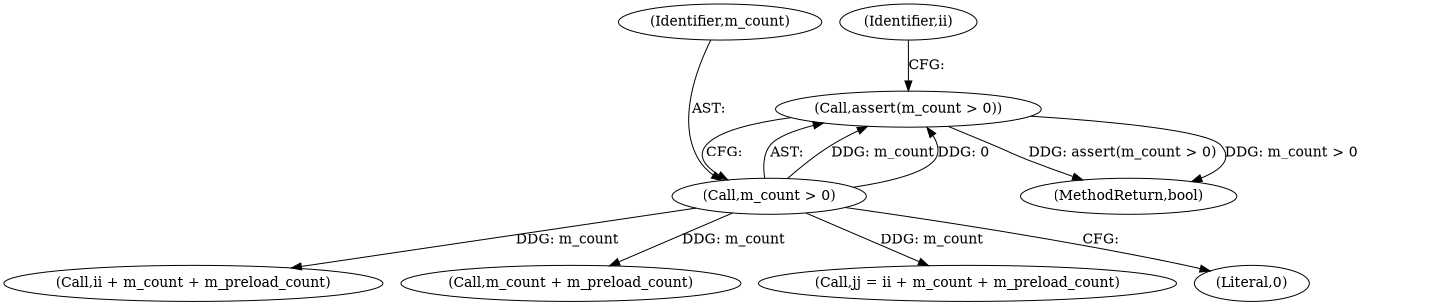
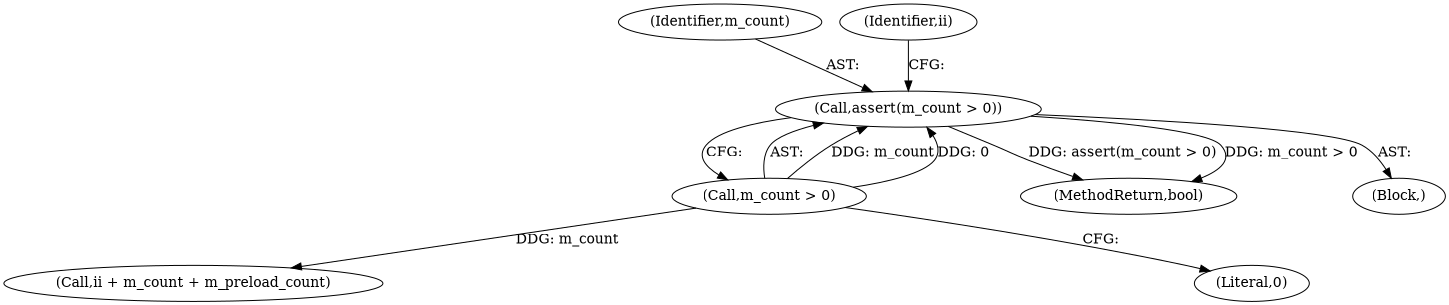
(689, 110) -> (809, 63)
none -> (1399, 196)
(571, 283) -> none
(967, 283) -> none
